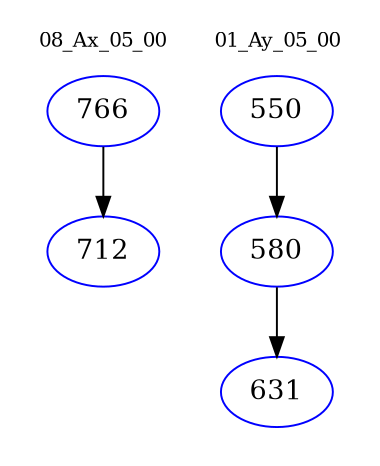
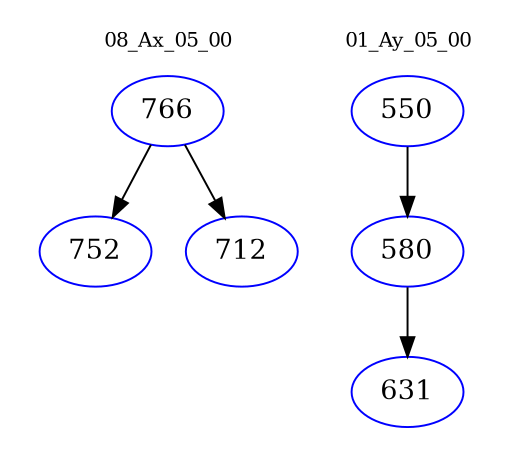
none -> (96, 252)
